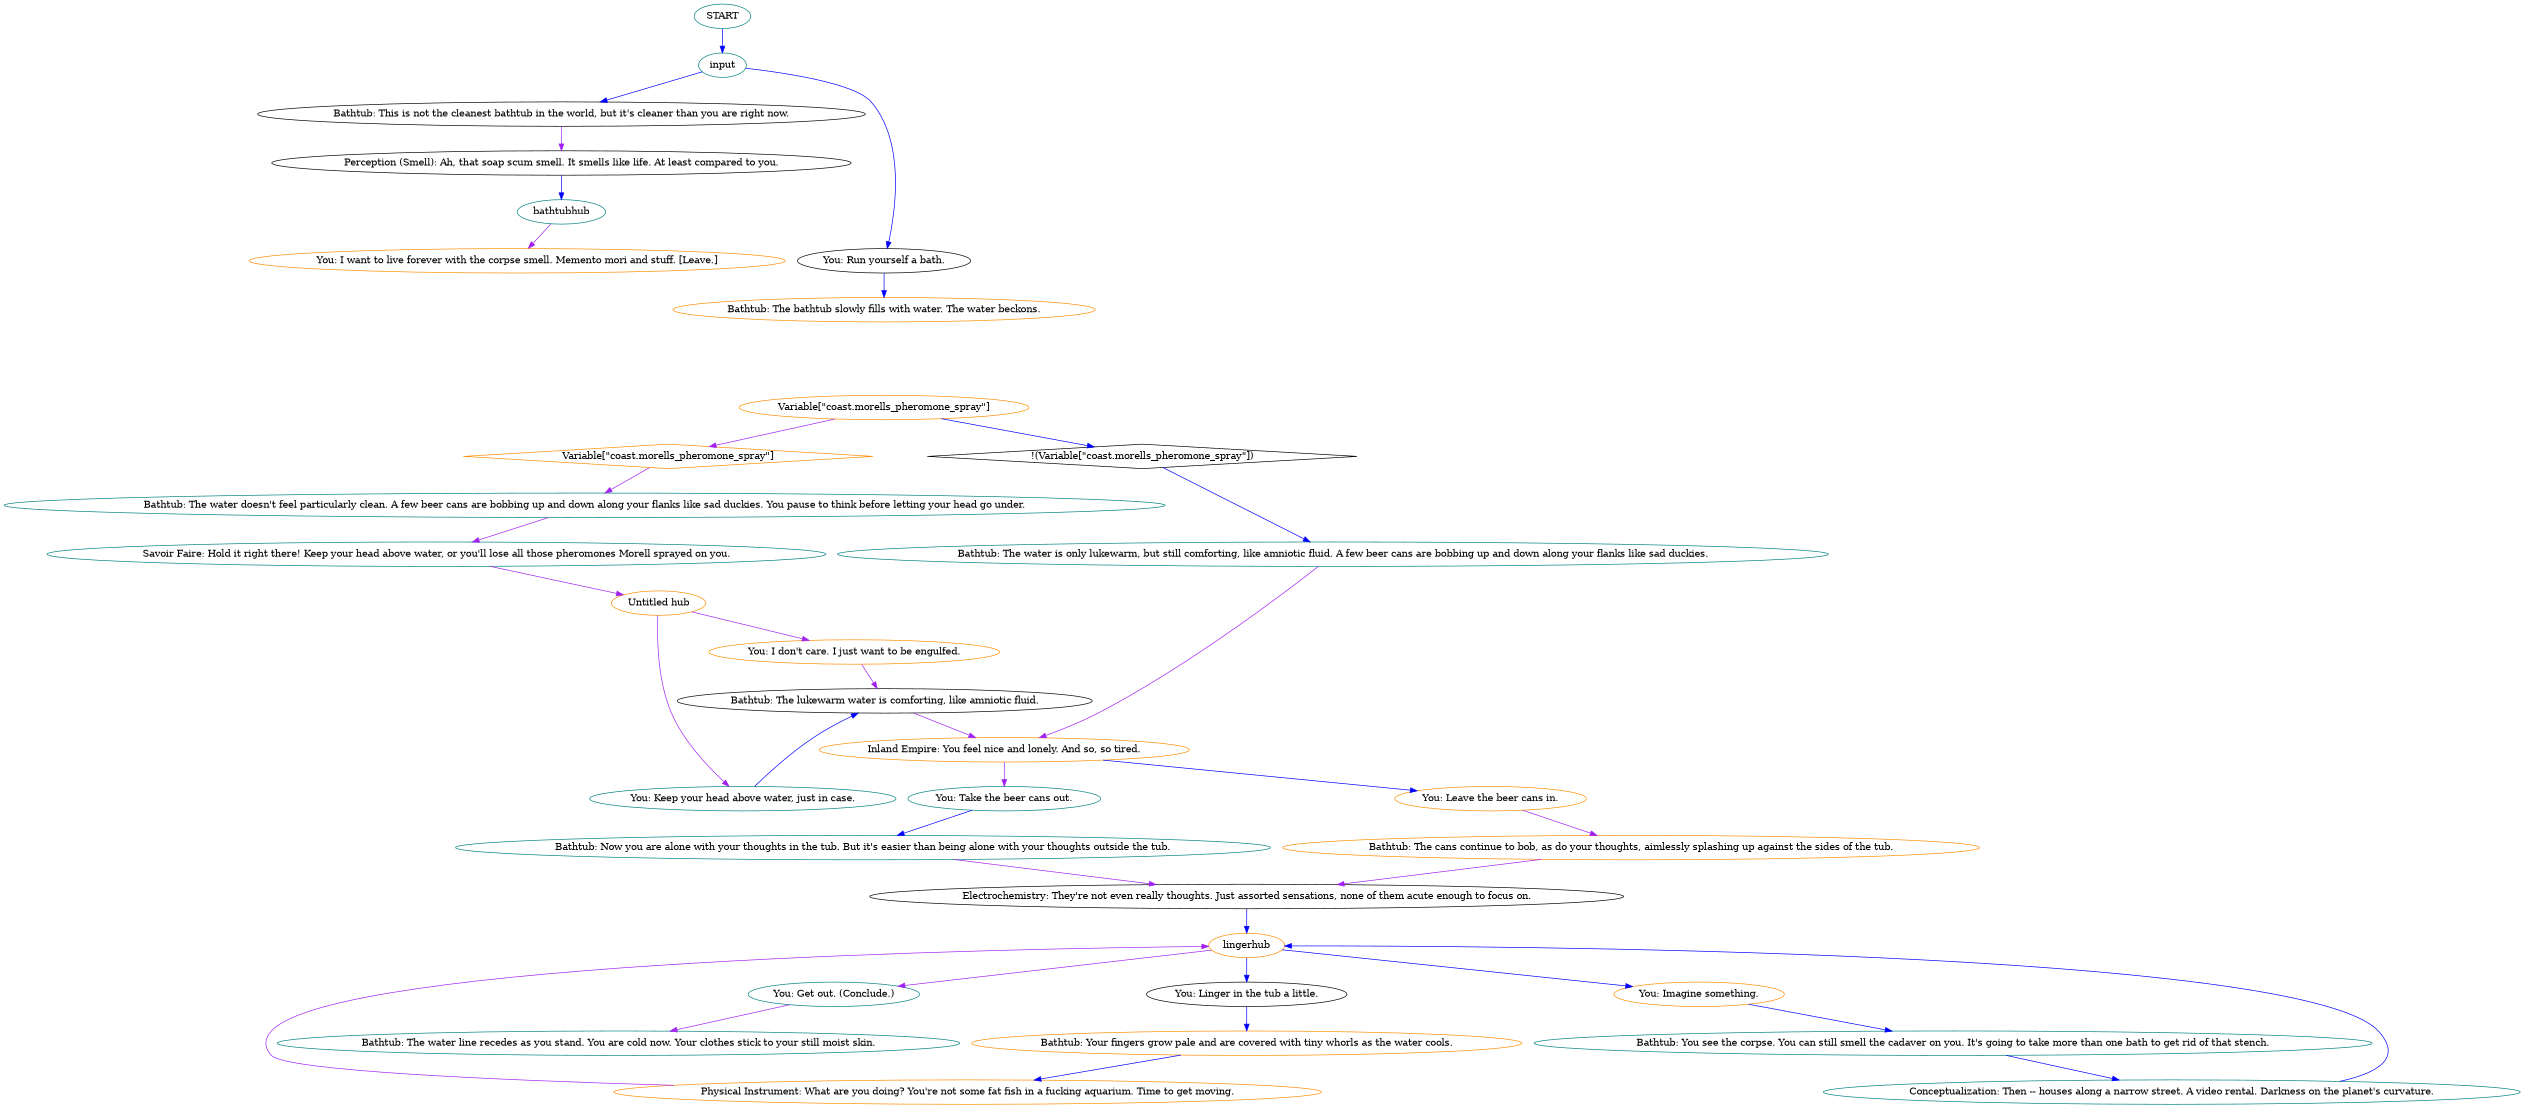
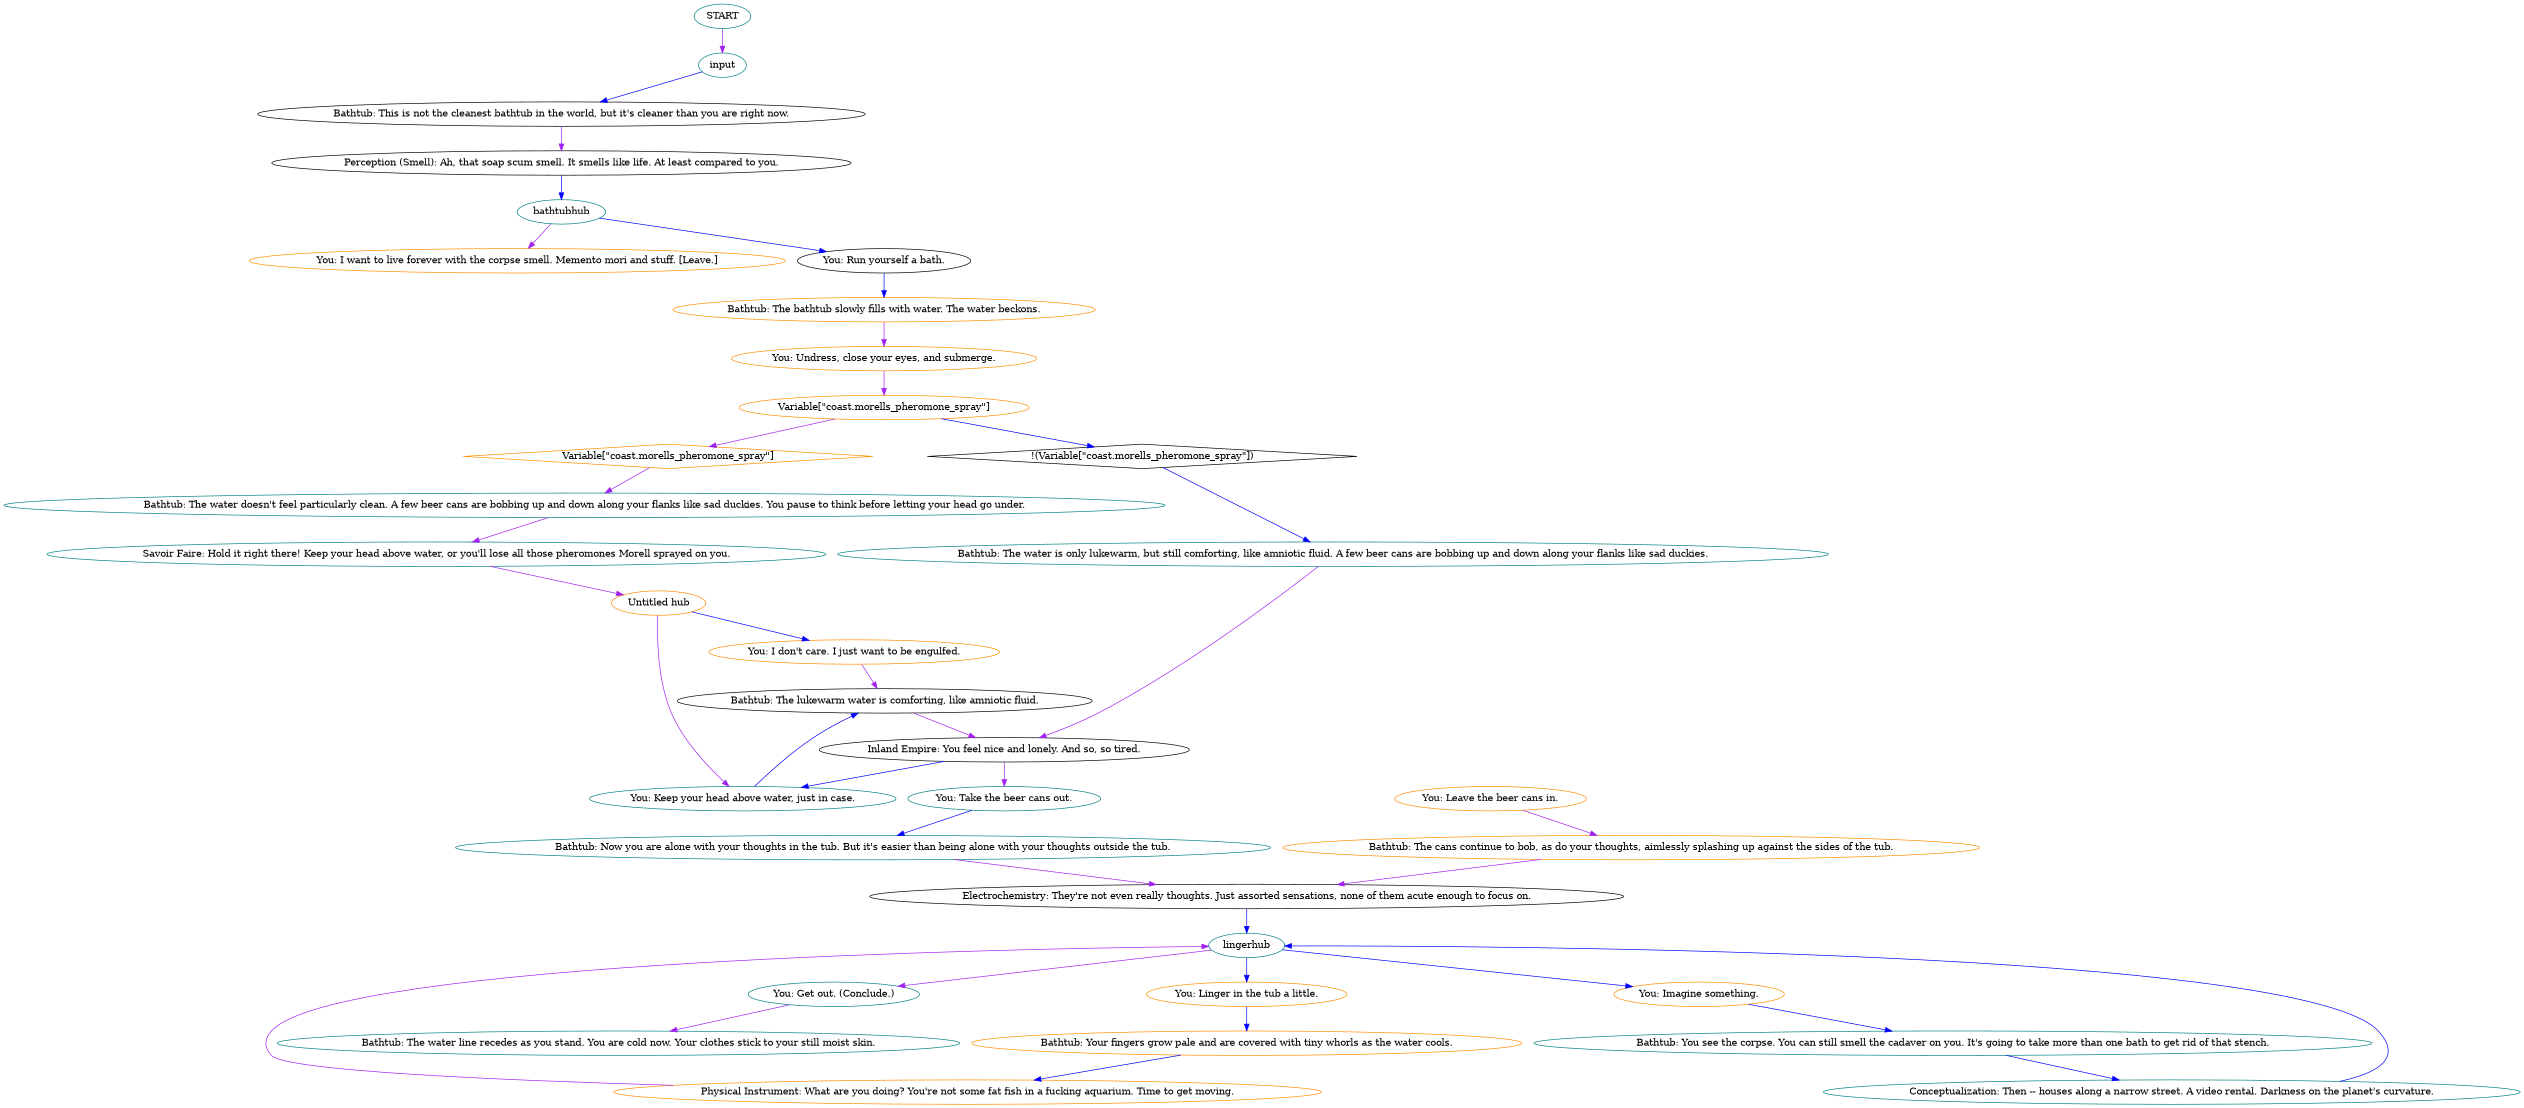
(722, 37) -> (722, 37)
(875, 108) -> (709, 234)
none -> (884, 359)
(747, 625) -> (747, 625)
(1004, 750) -> (1004, 750)
(1257, 775) -> (876, 774)
(1247, 945) -> (1247, 945)
(1247, 994) -> (1247, 994)
